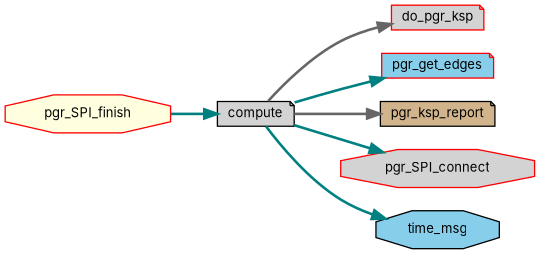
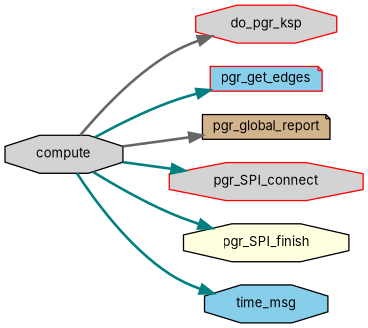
(438, 18) -> (266, 24)
(88, 114) -> (266, 243)
(187, 114) -> (145, 201)
(256, 114) -> (64, 154)
(438, 114) -> (266, 127)
